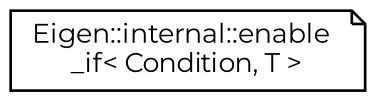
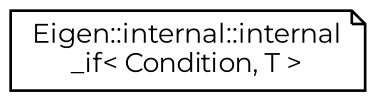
(188, 51) -> (188, 51)
